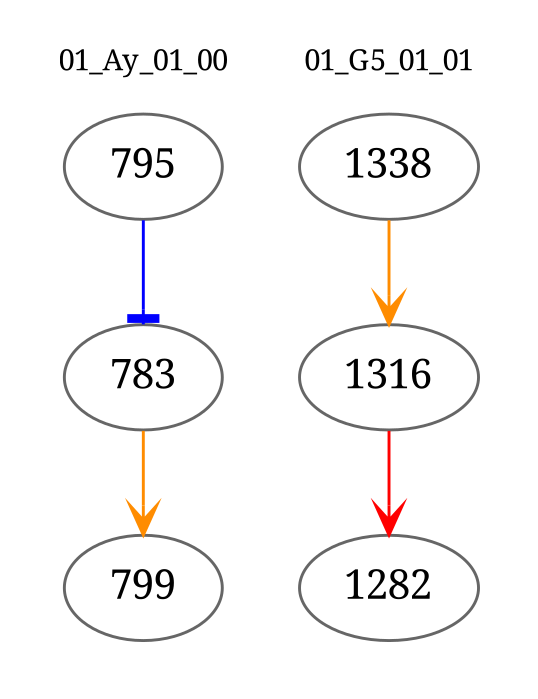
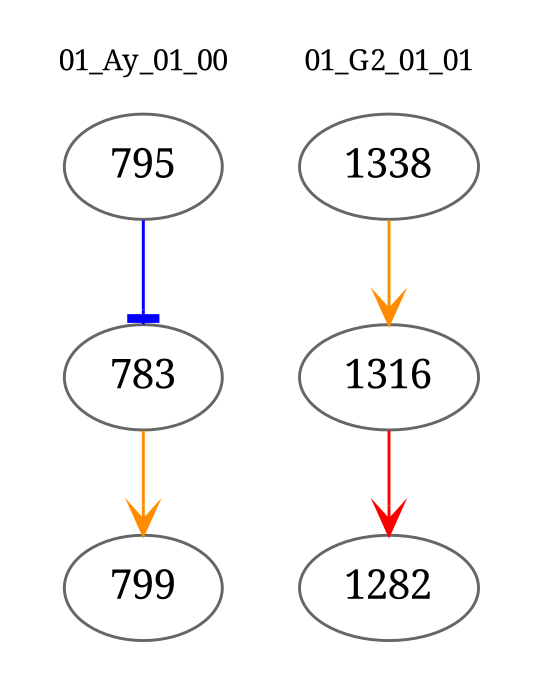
(389, 63) -> (389, 63)
